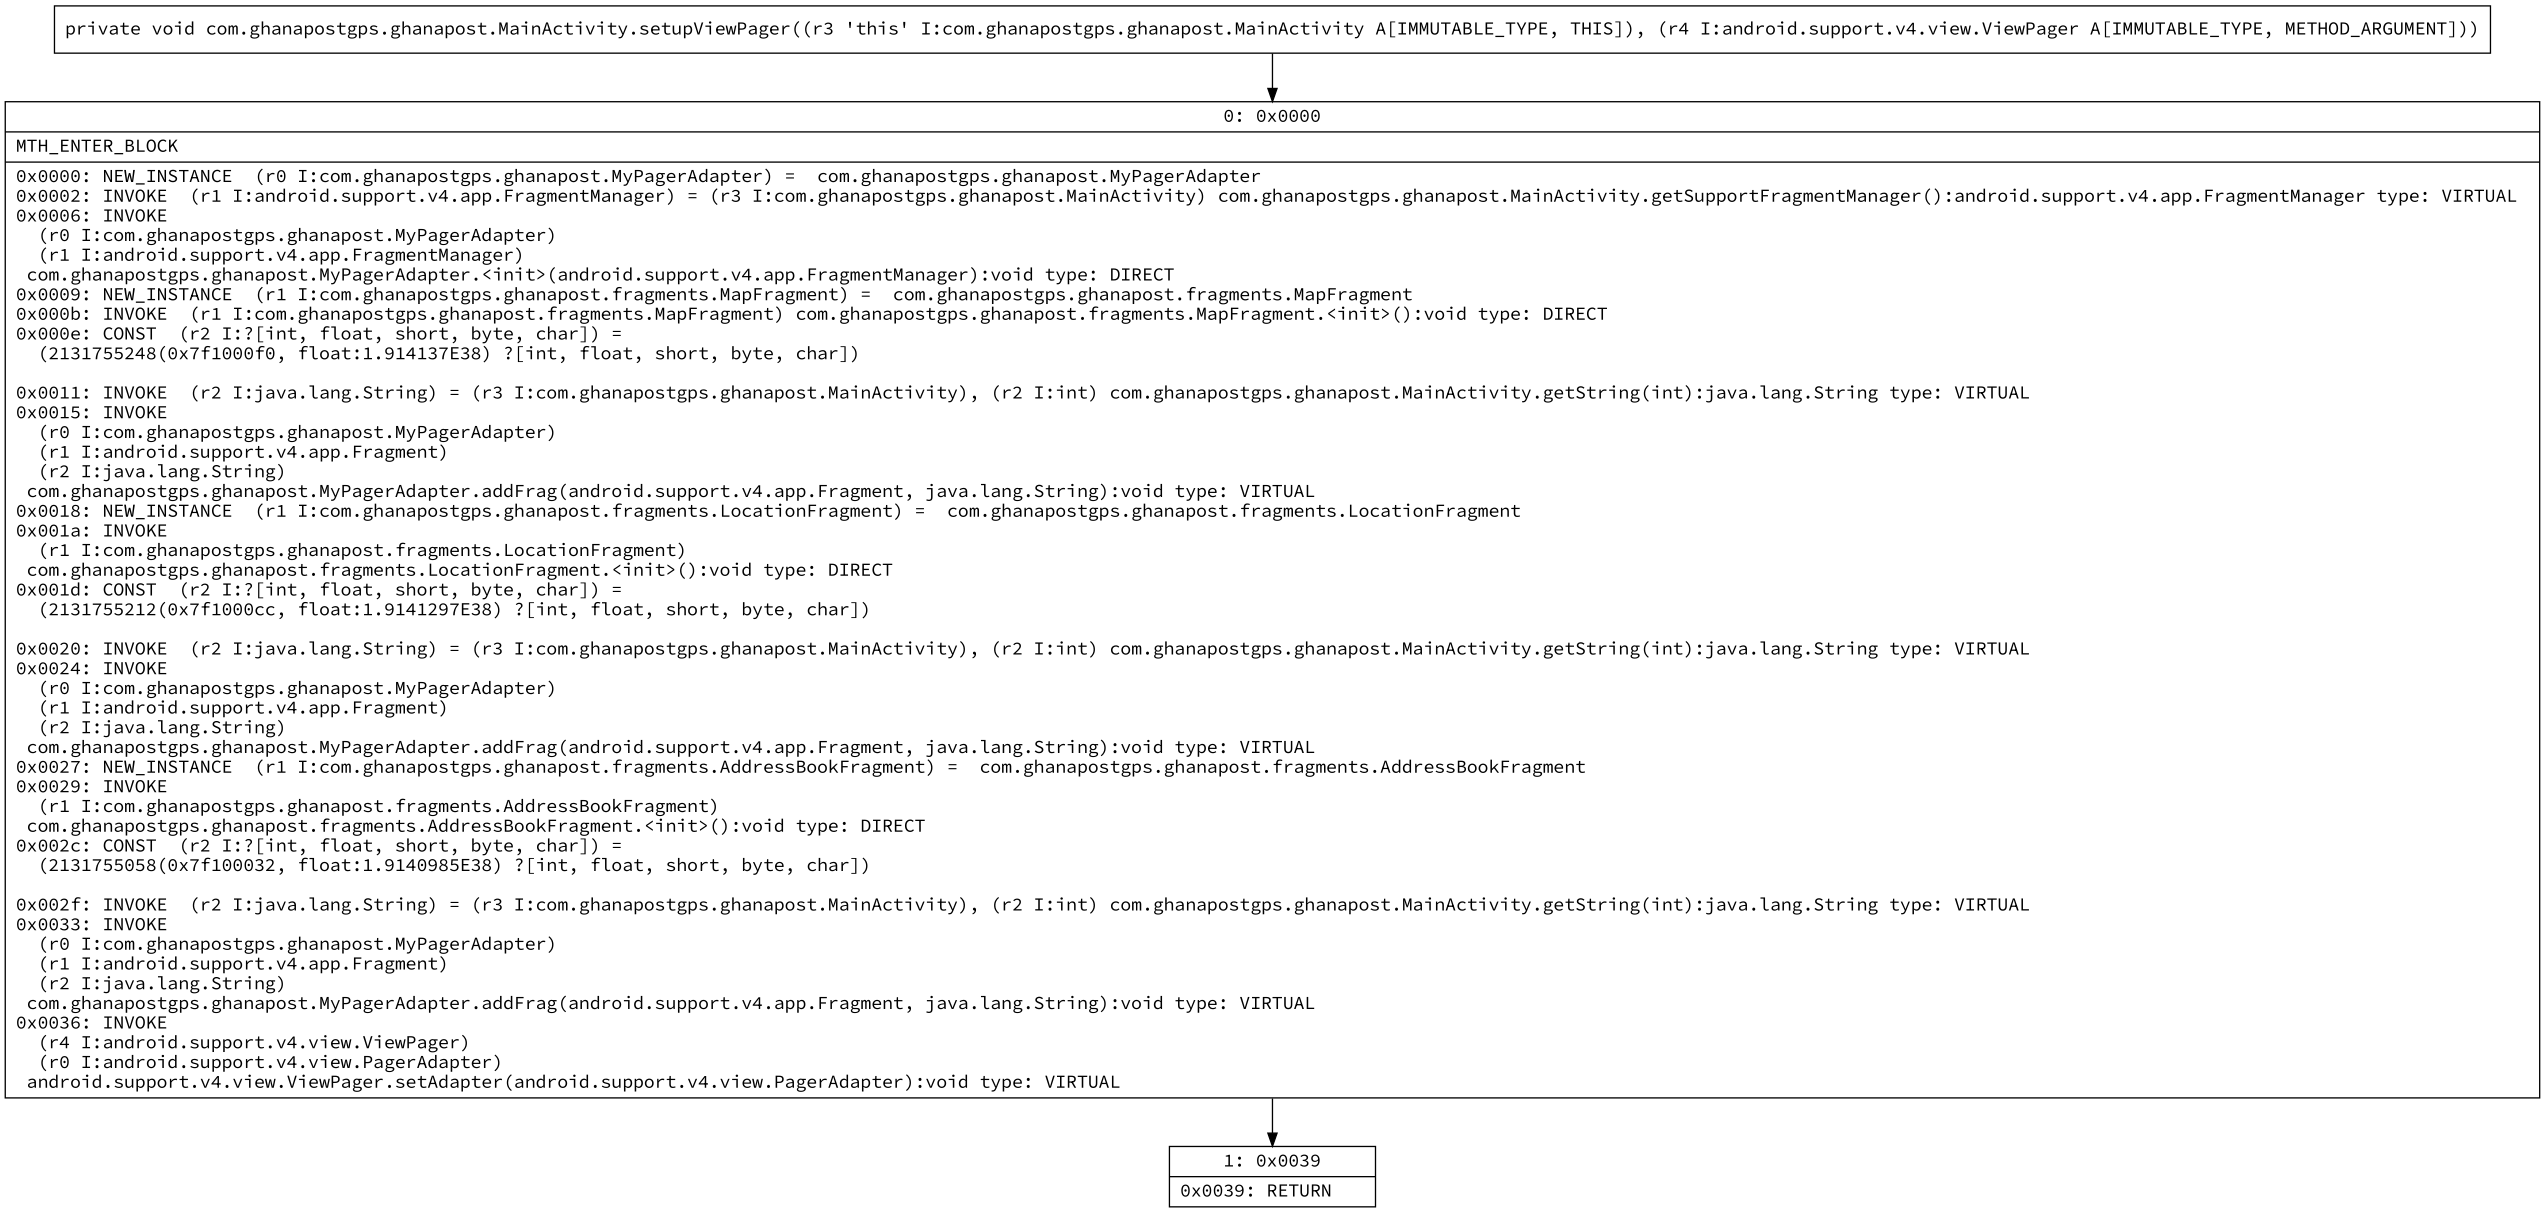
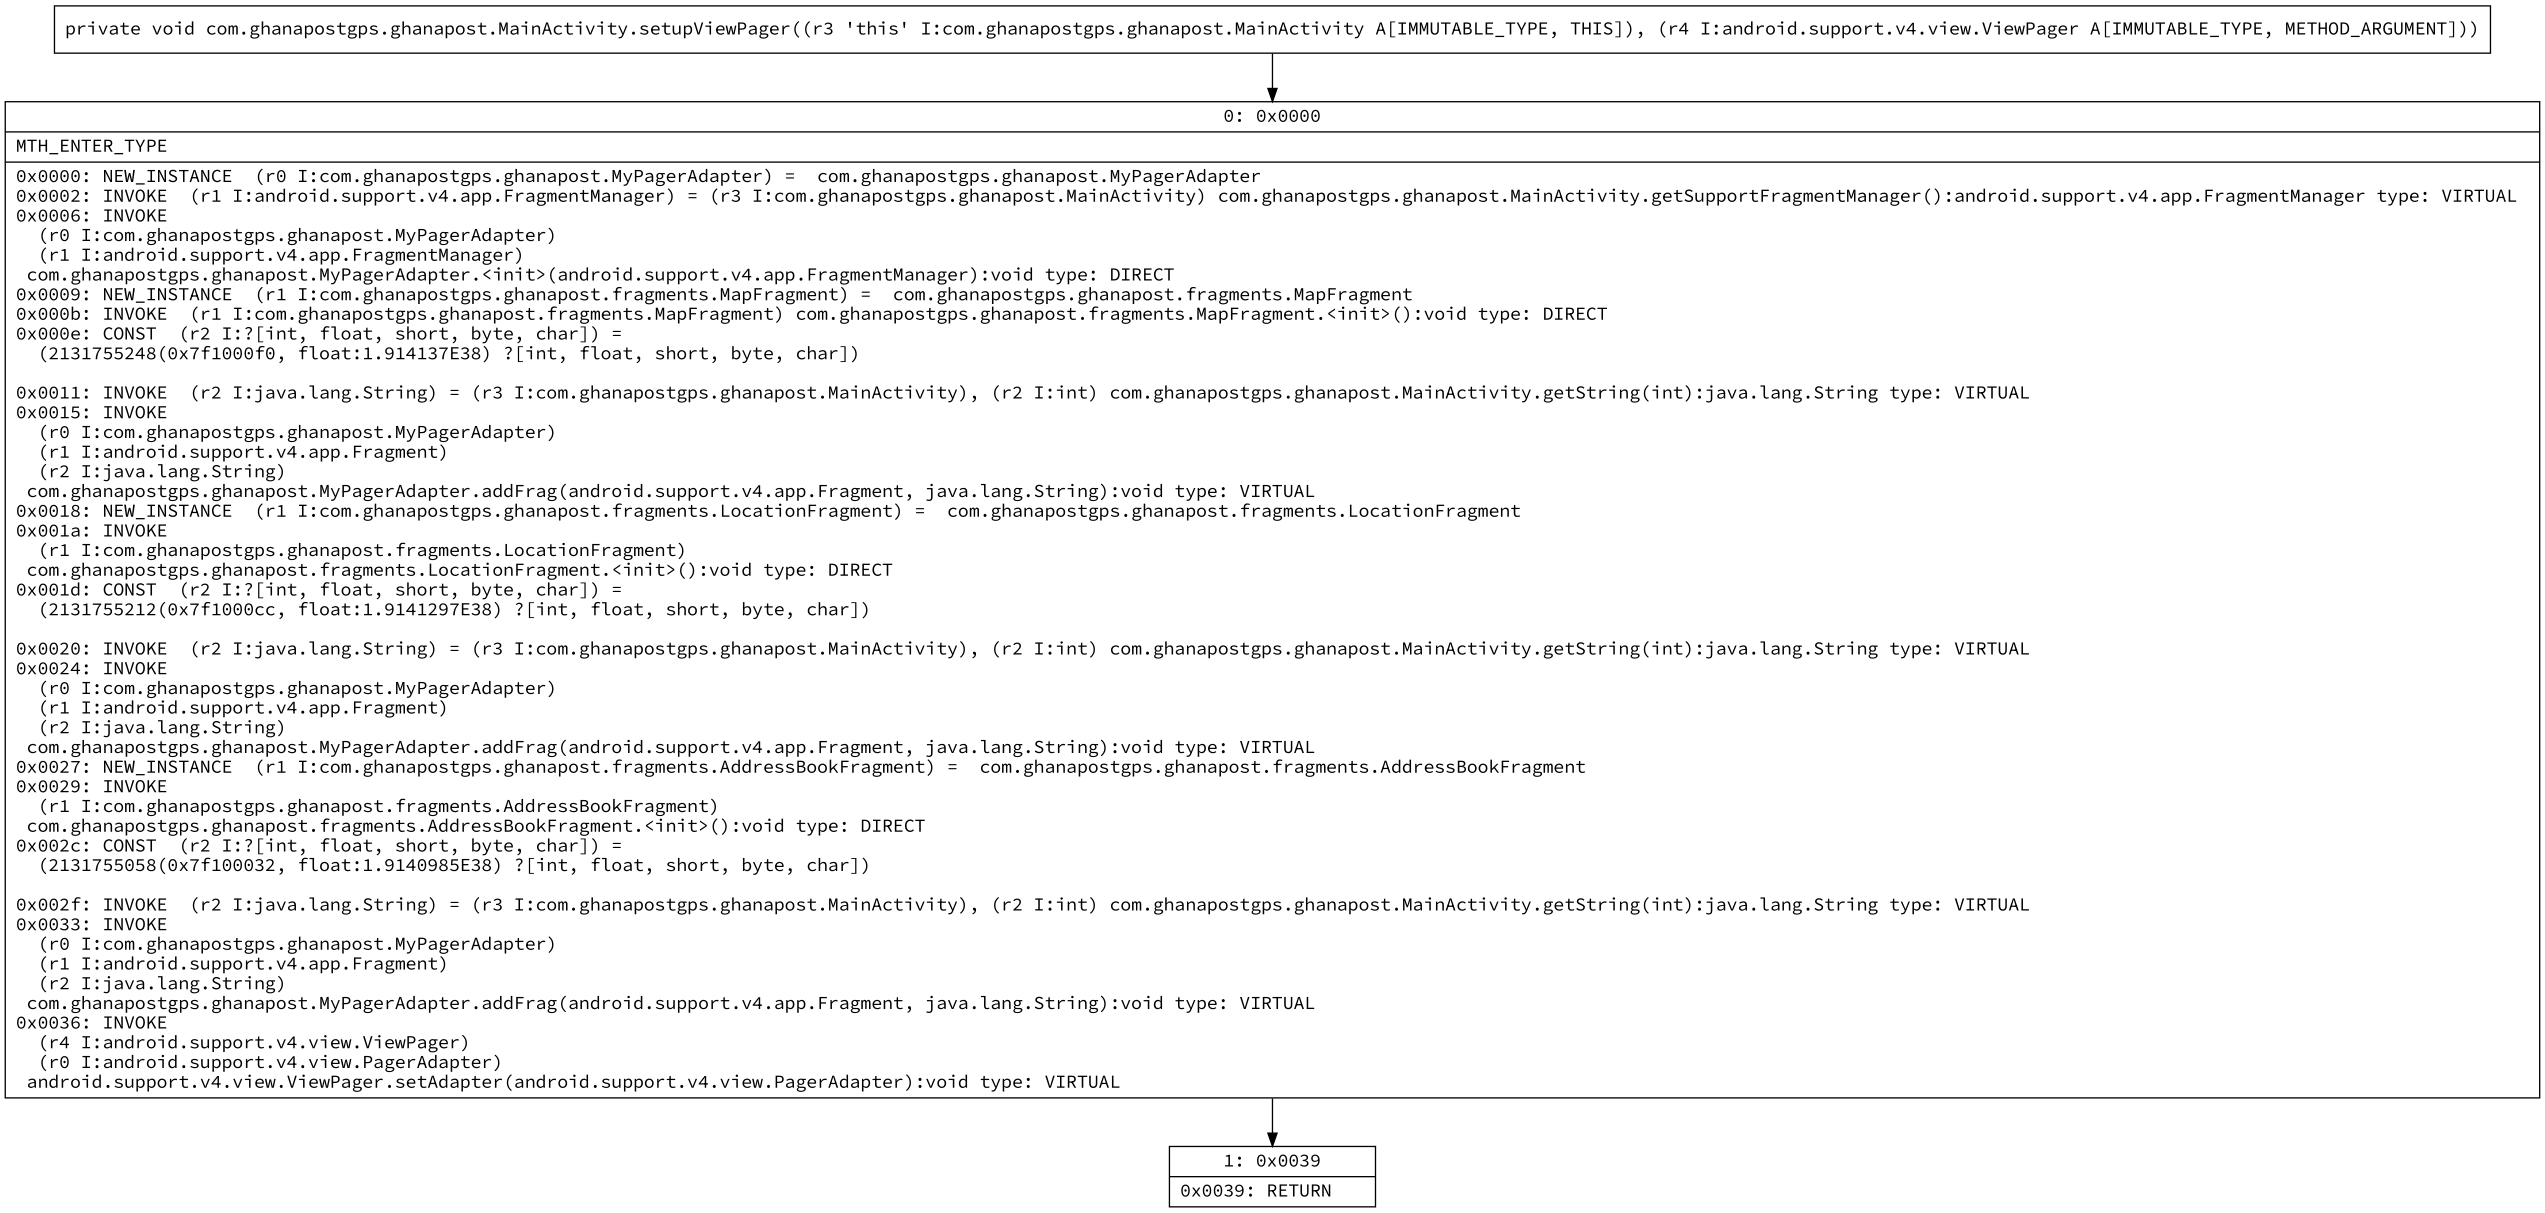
(97, 146) -> (92, 146)
